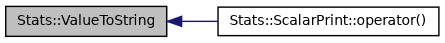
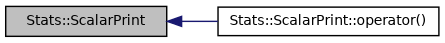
(86, 21) -> (86, 21)
